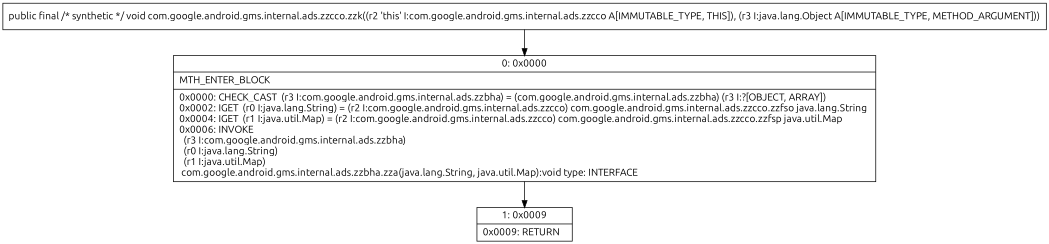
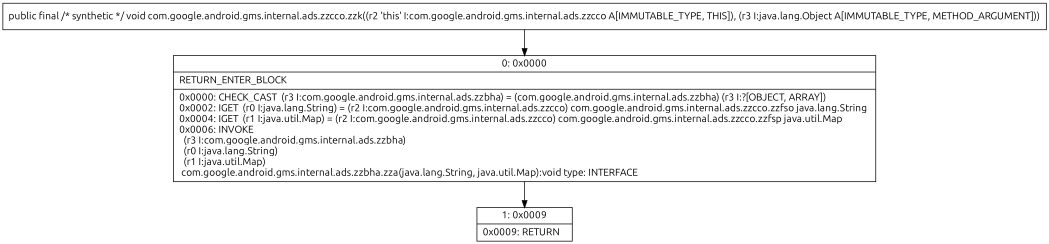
(225, 80) -> (233, 80)
